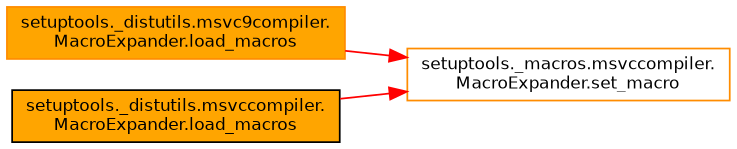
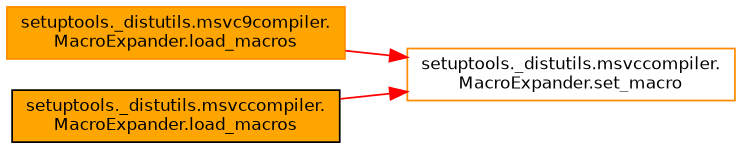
(569, 75) -> (571, 75)
